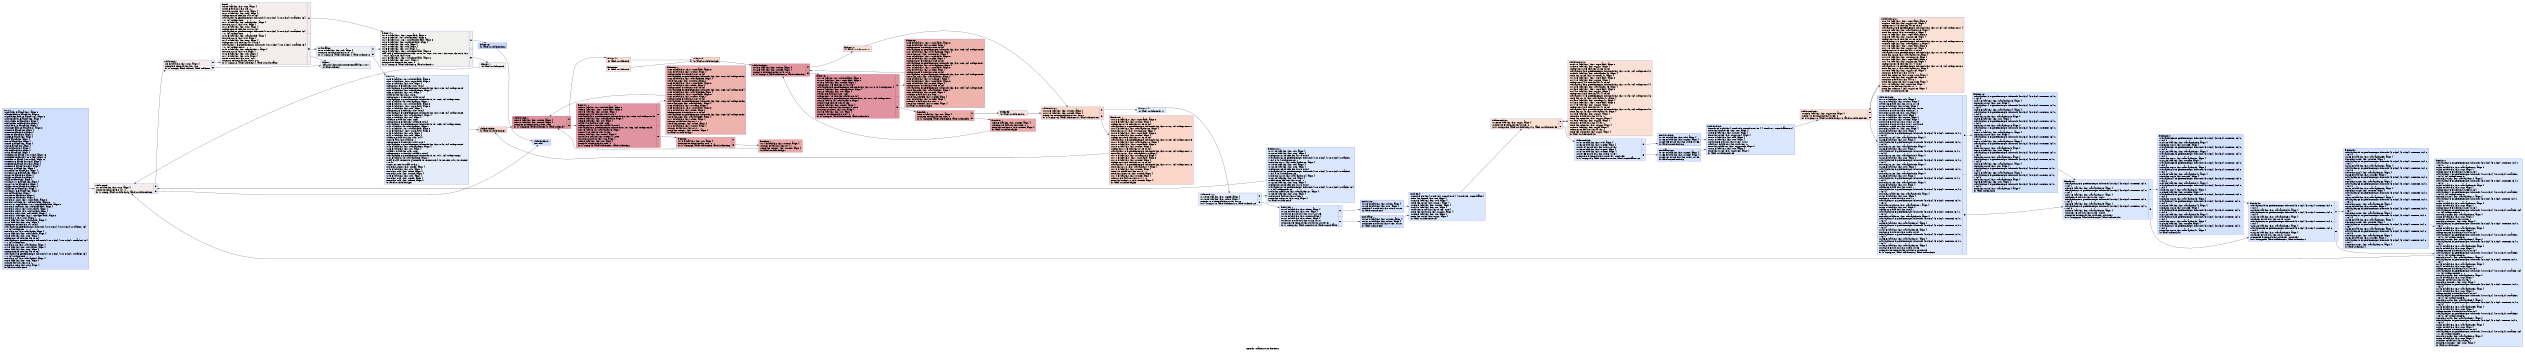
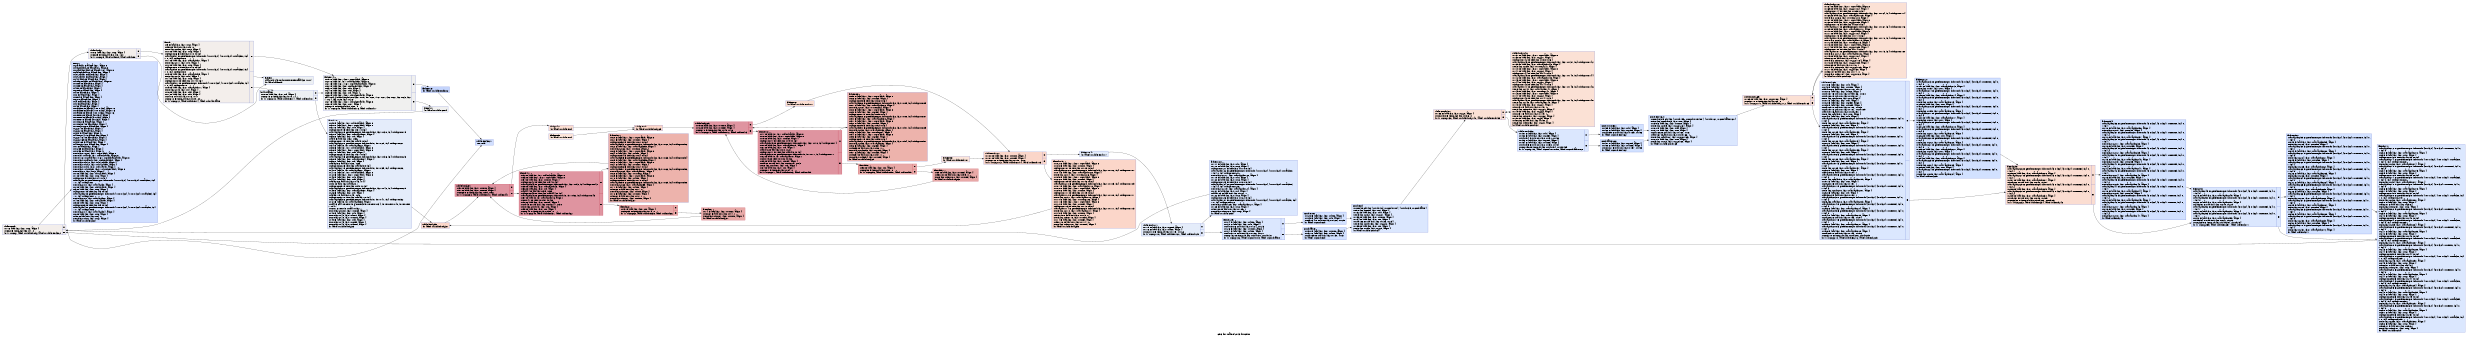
(91, 189) -> (55, 208)
(2108, 199) -> (2050, 185)
